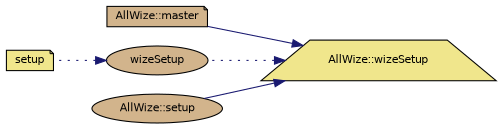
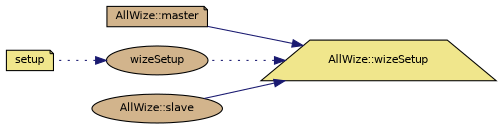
(157, 109) -> (157, 109)
